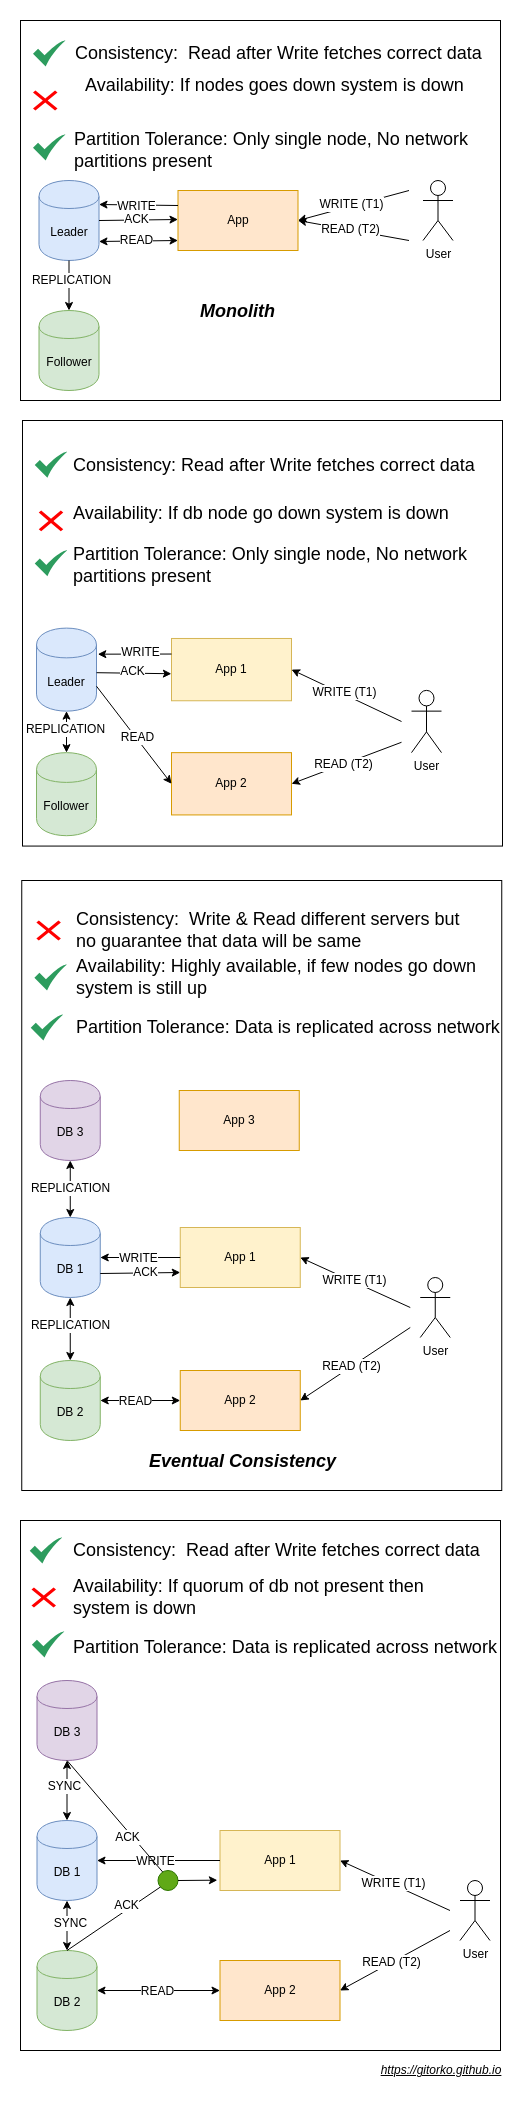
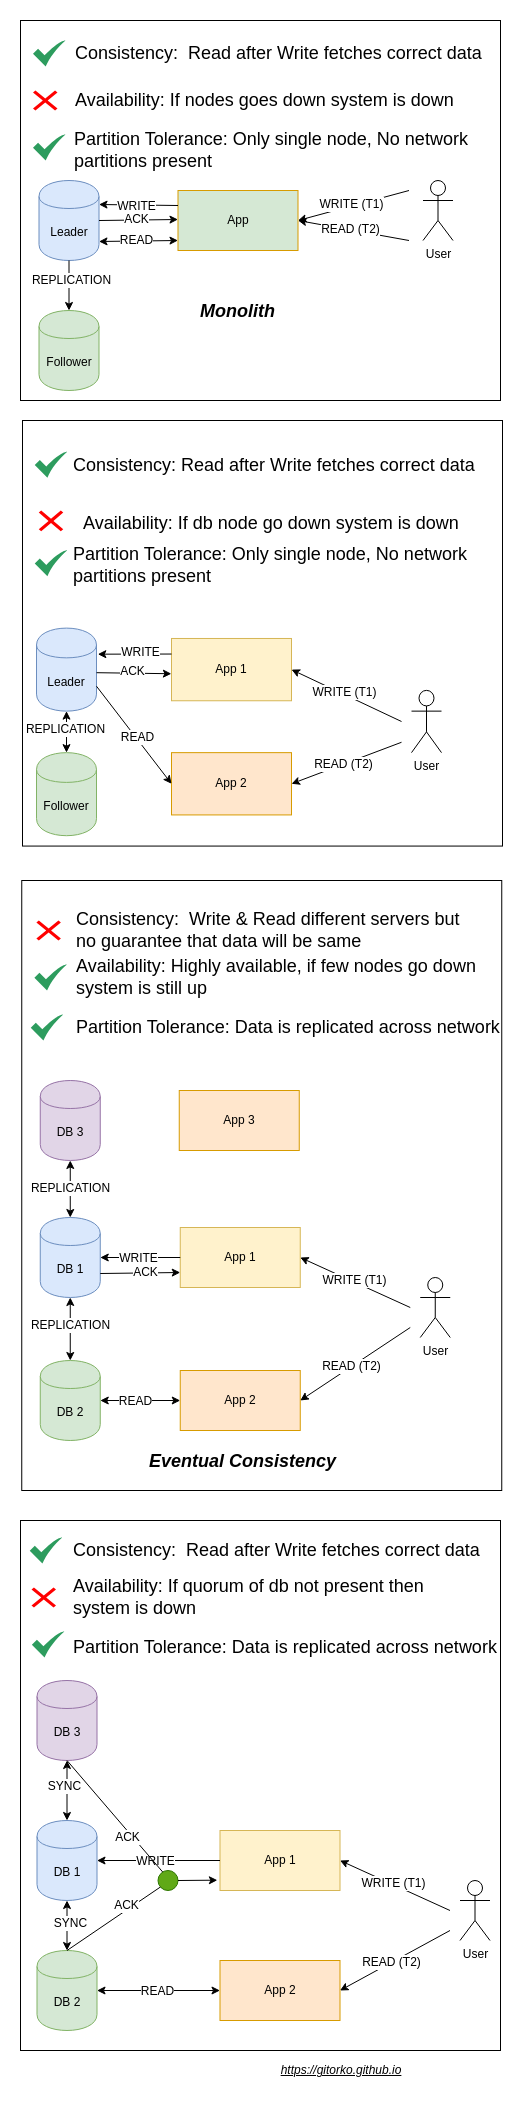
(288, 86) -> (278, 101)
(238, 221) -> (238, 221)
(277, 514) -> (287, 524)
(442, 2071) -> (342, 2071)
